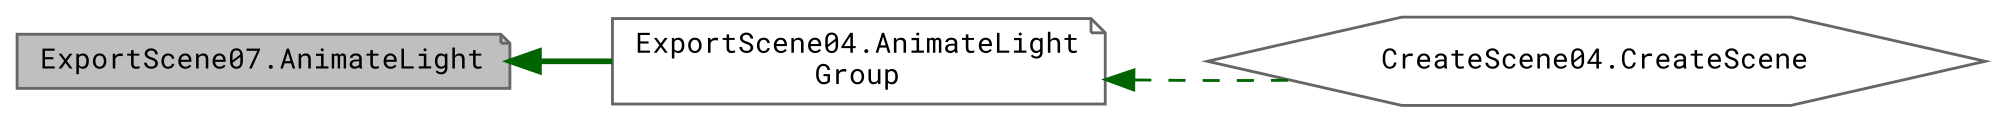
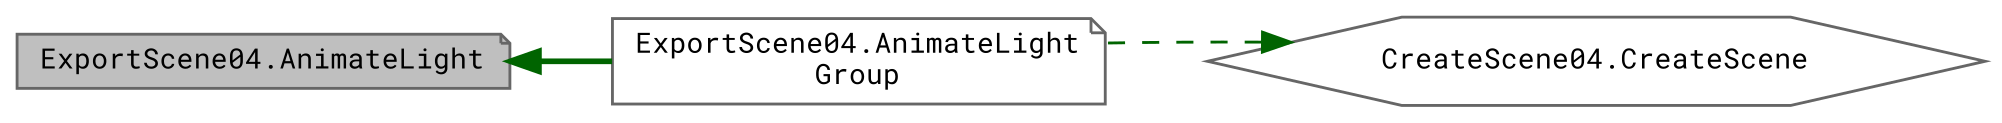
(263, 61) -> (263, 61)
(1213, 81) -> (1184, 42)
